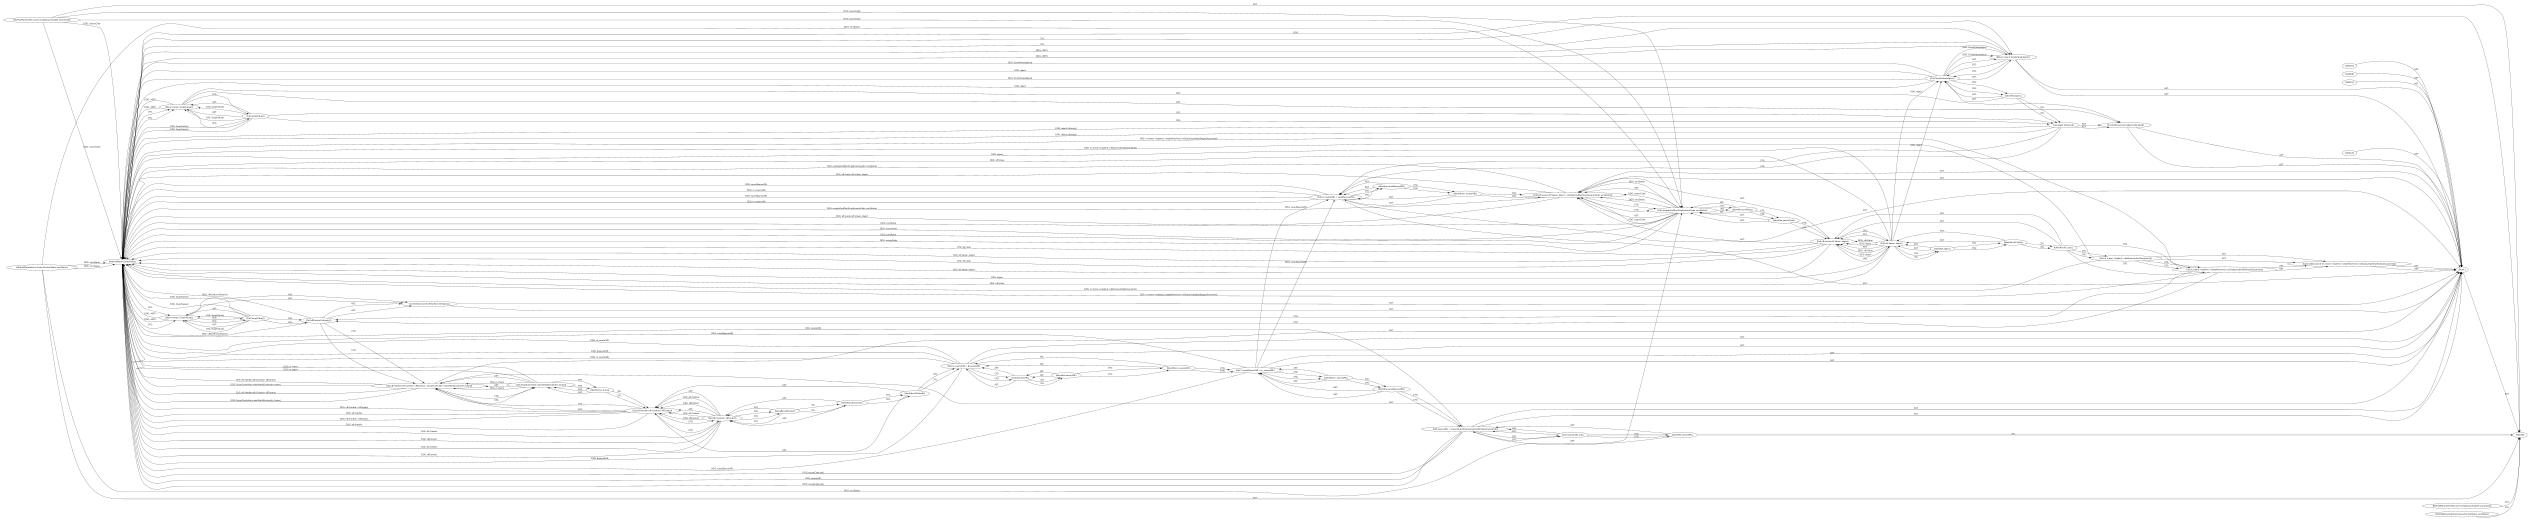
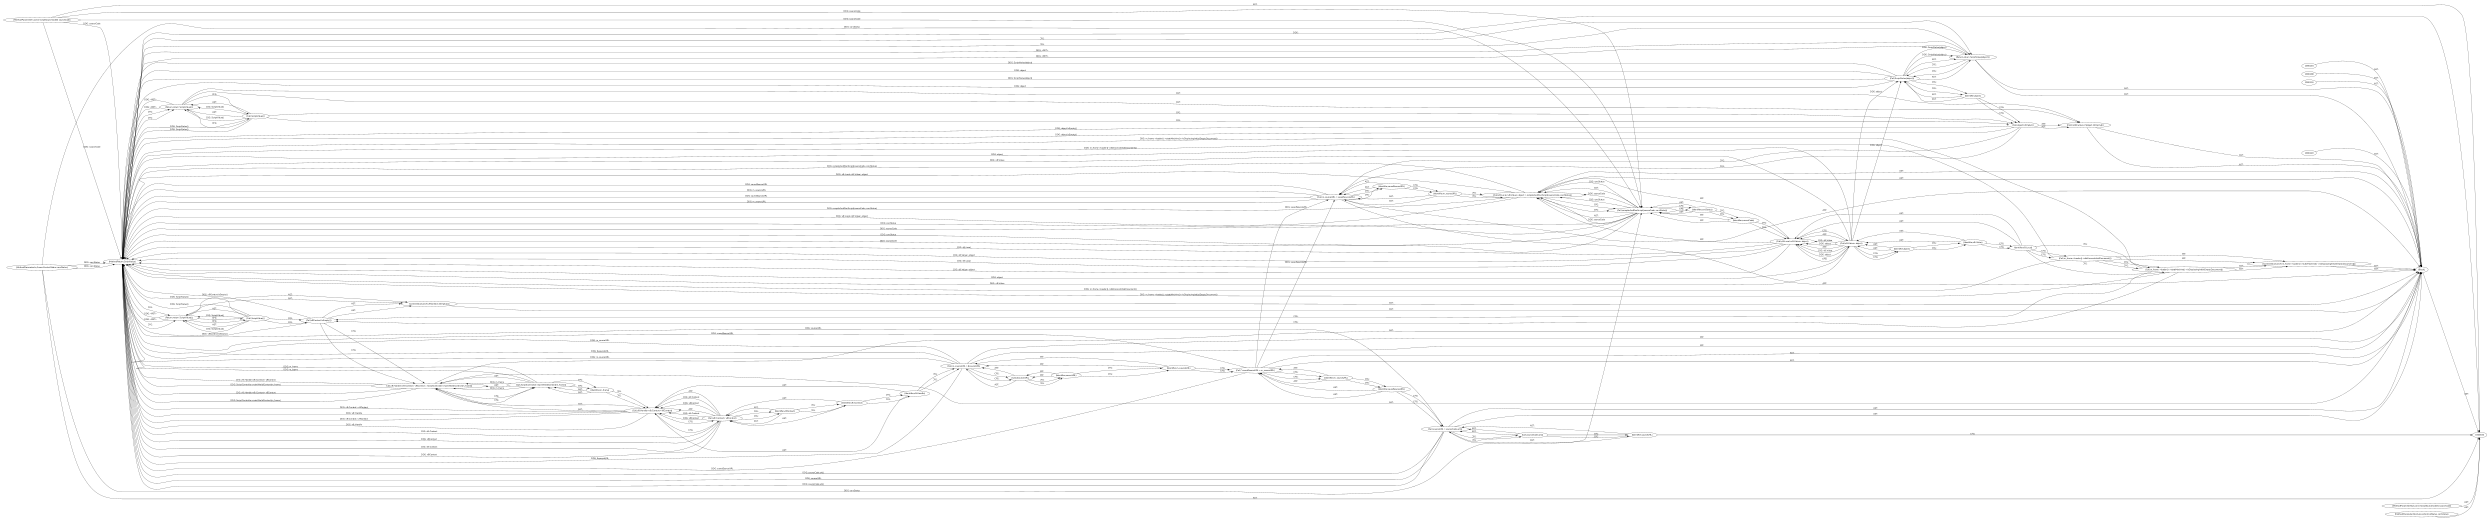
(1465, 429) -> (1445, 429)
